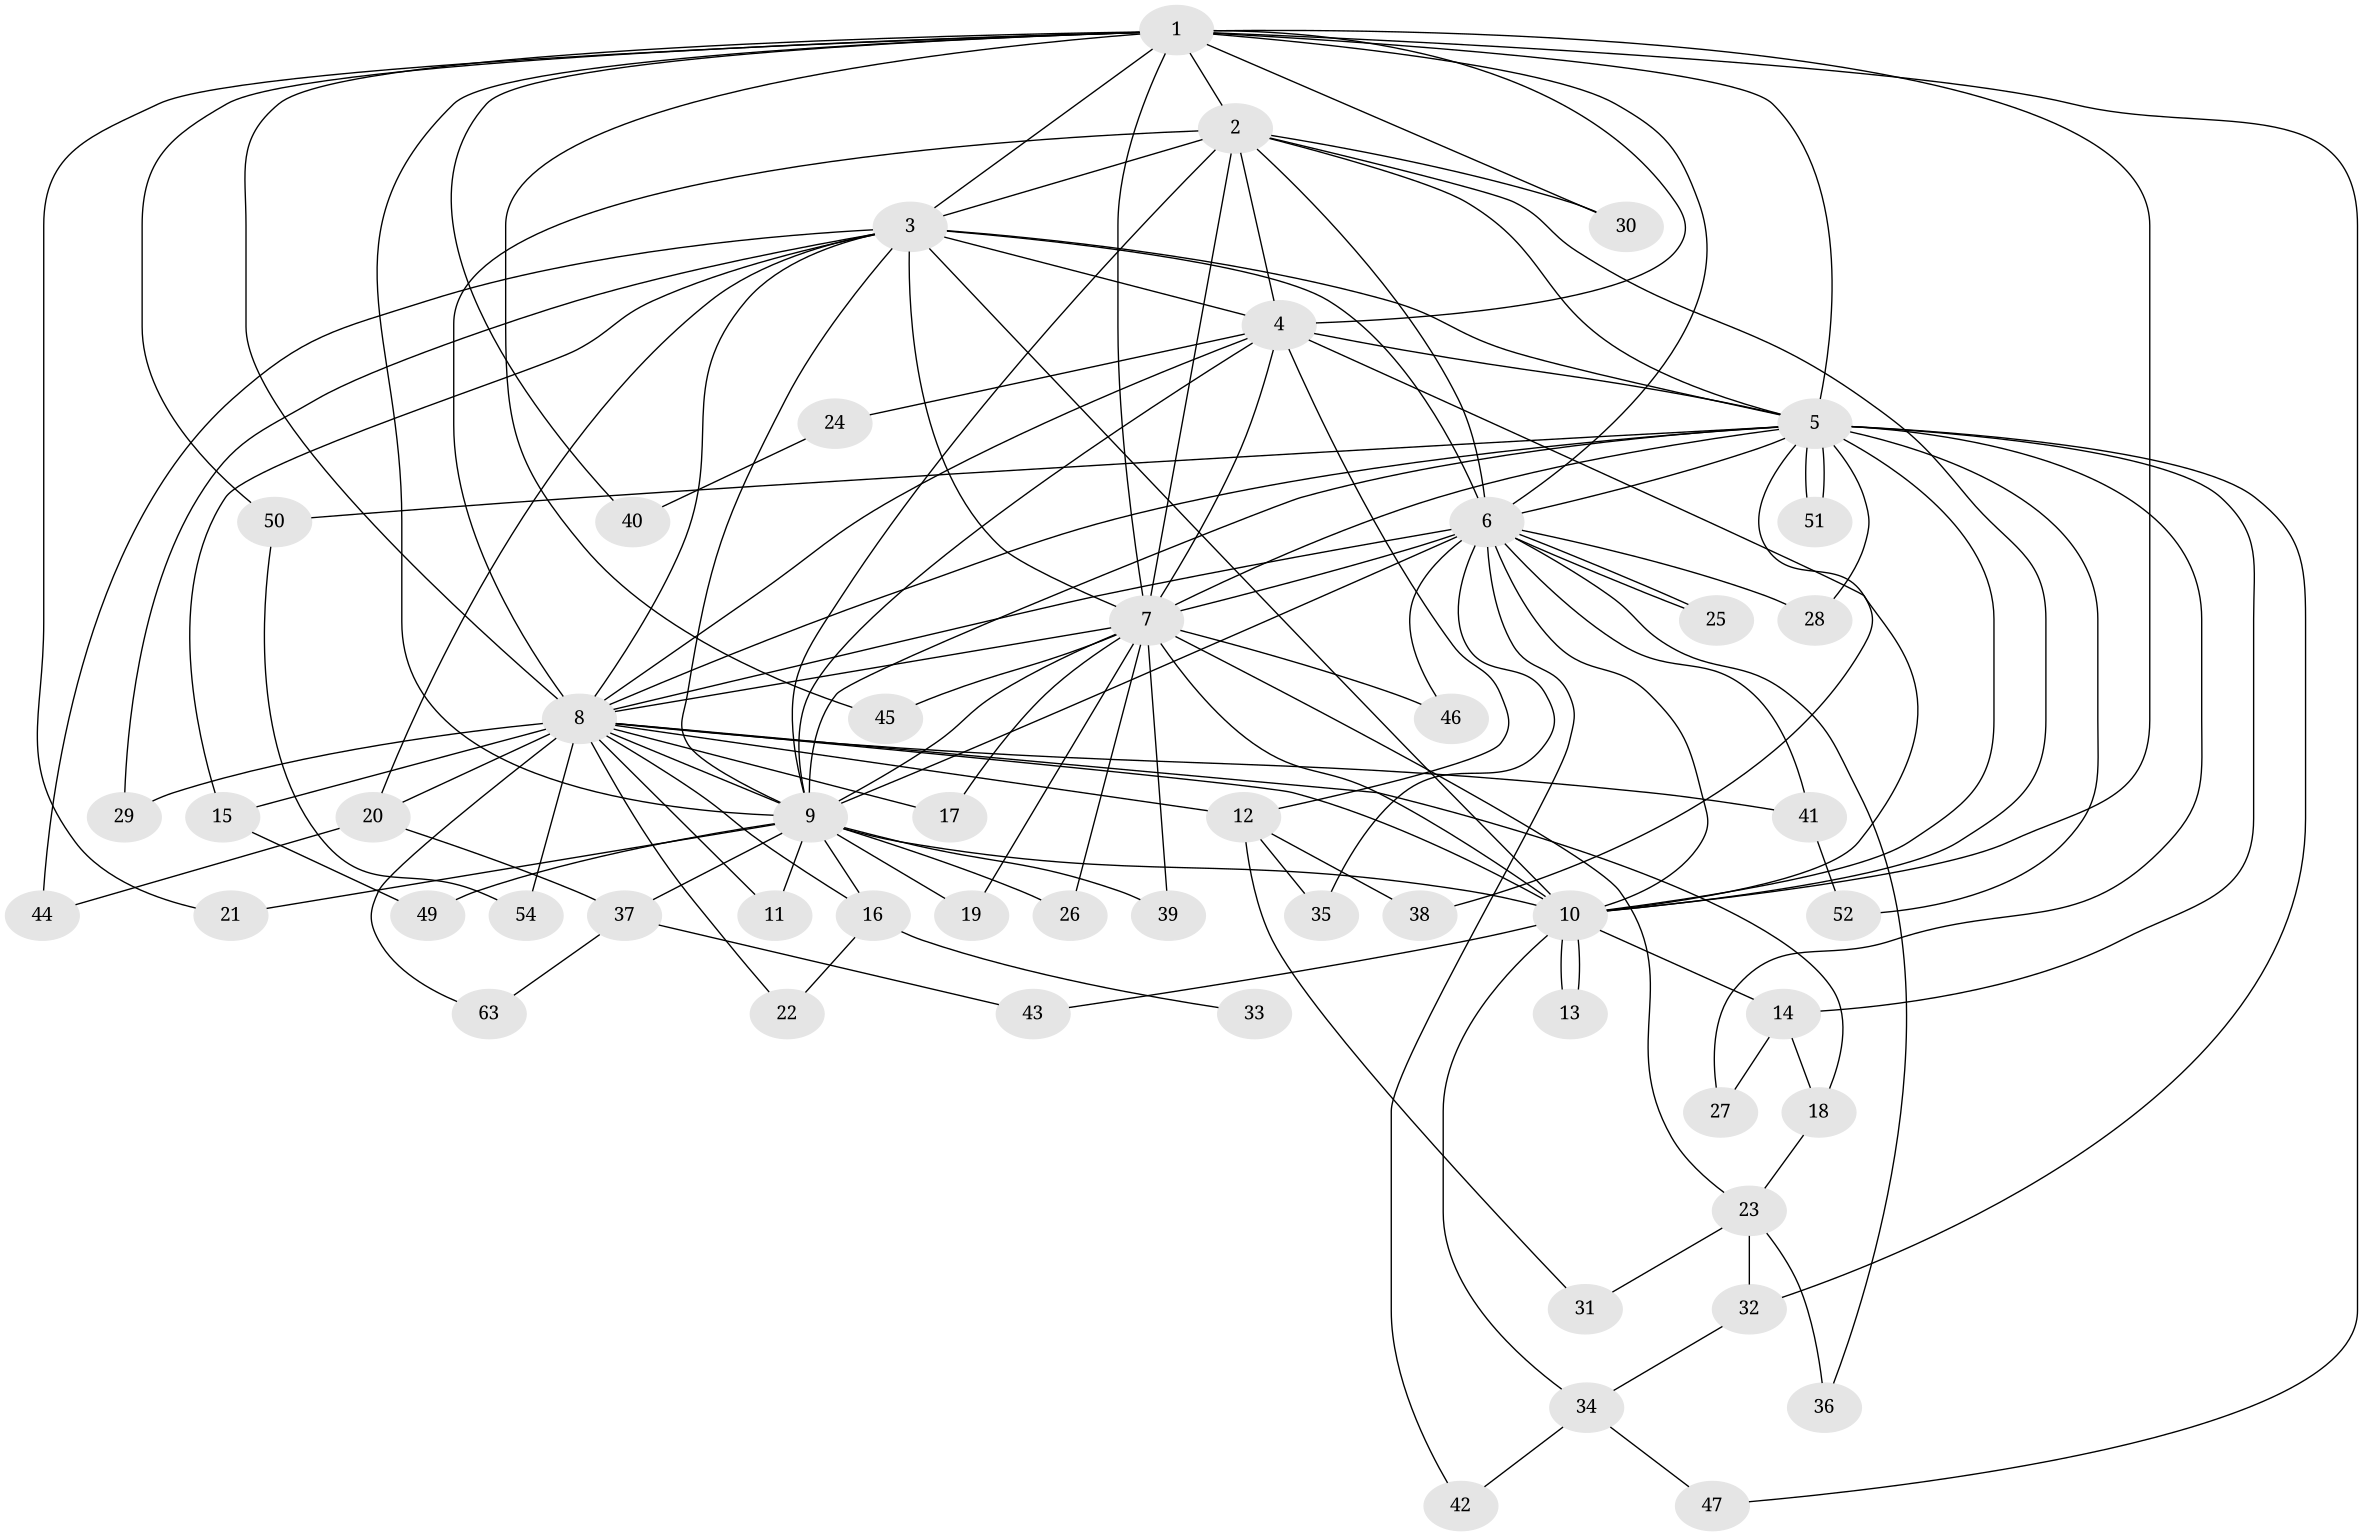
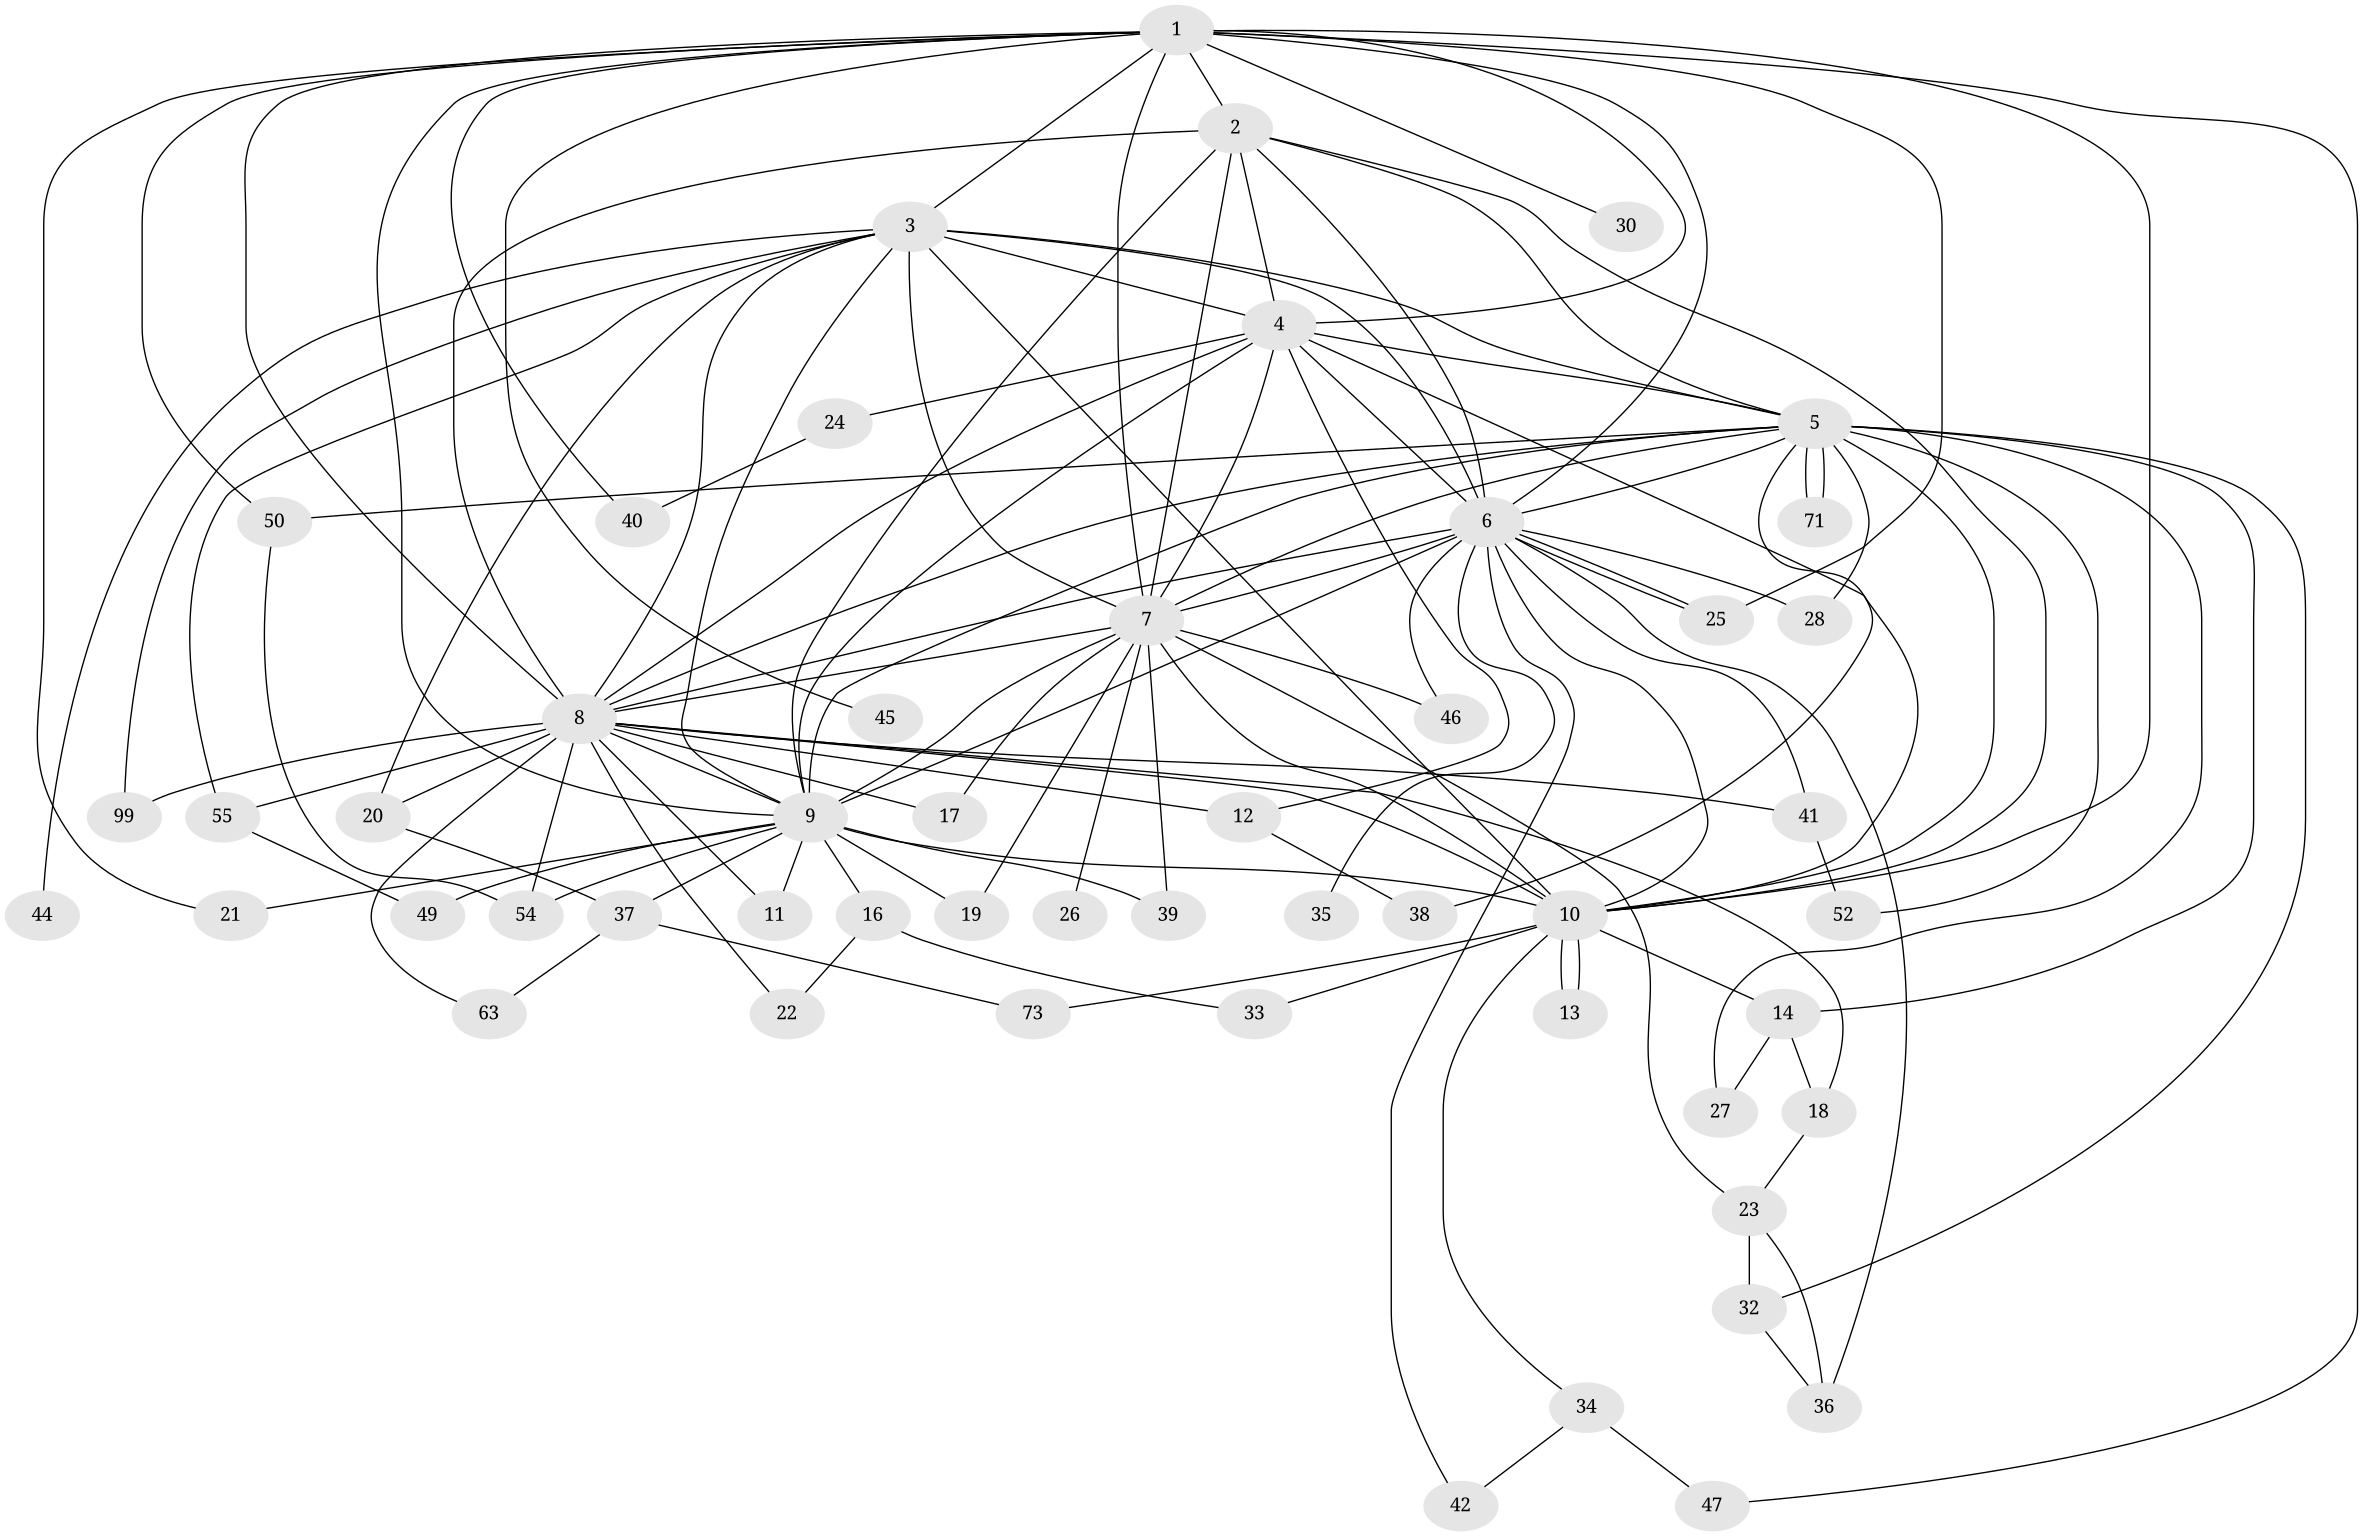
(1650, 72) -> (1844, 119)
(1435, 167) -> none
(1073, 178) -> none
none -> (1383, 424)
(1815, 522) -> (1815, 522)
(1016, 670) -> none
(705, 798) -> none
(124, 817) -> (124, 817)
(223, 817) -> (223, 817)
(943, 862) -> (676, 857)
(1279, 862) -> none
(208, 867) -> none
none -> (1412, 965)
(1033, 1014) -> (1033, 1014)
(1585, 1309) -> none
(1668, 1358) -> (1787, 1358)
